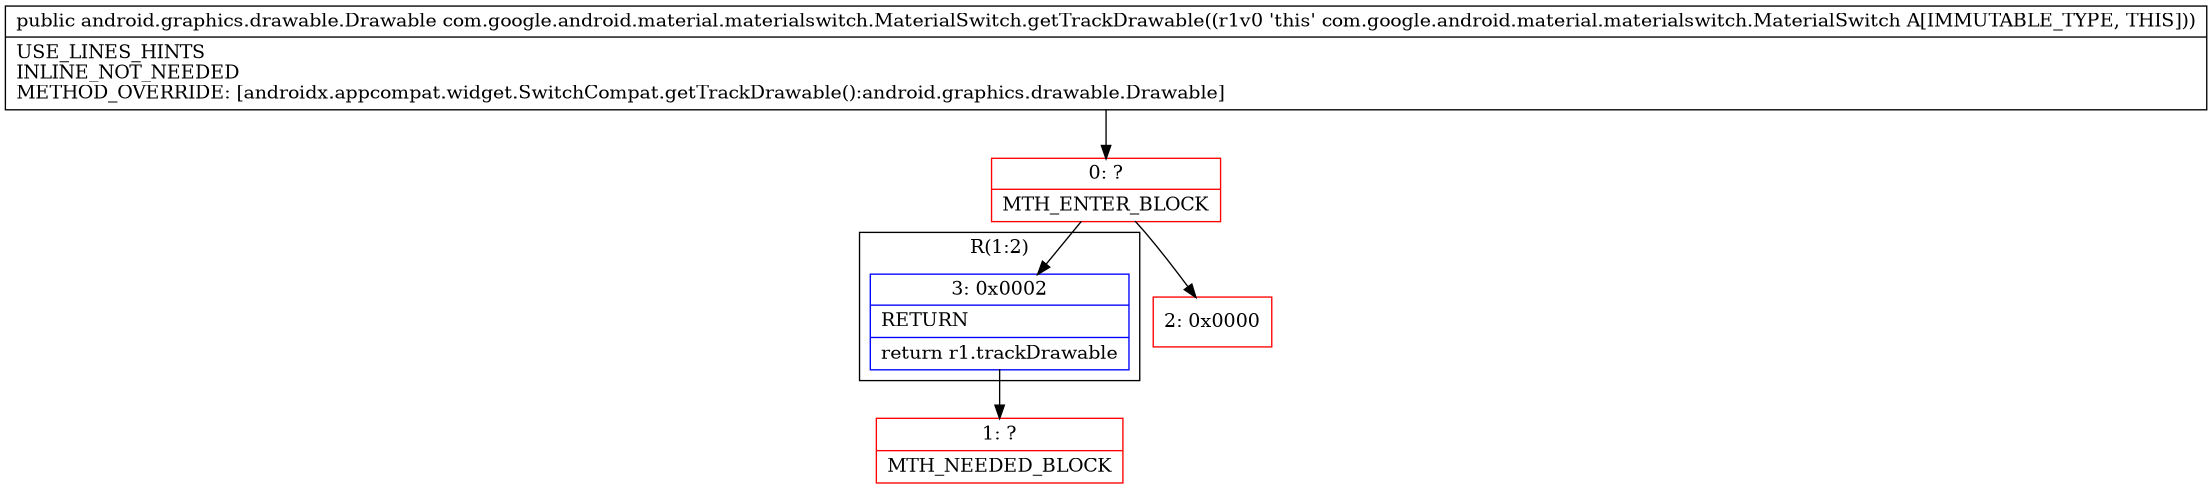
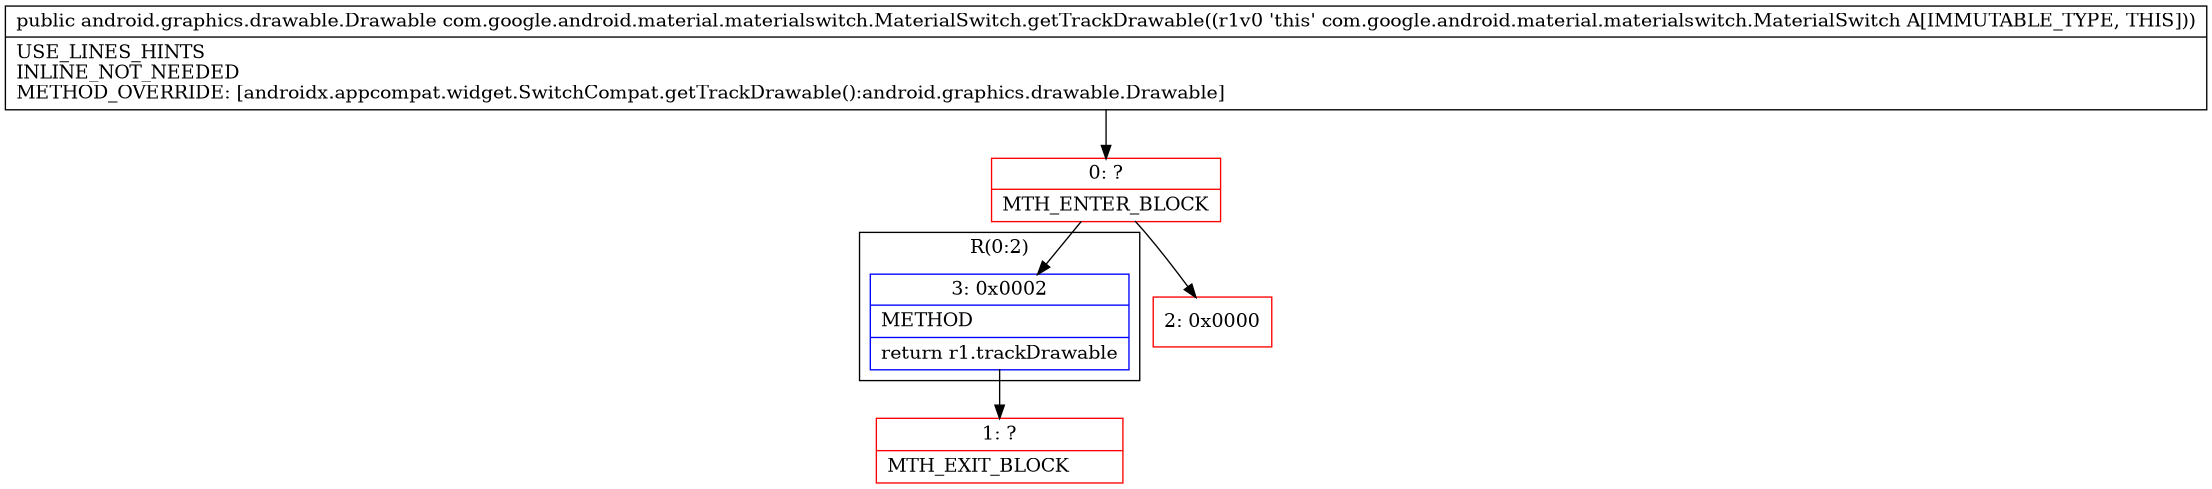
(1000, 248) -> (1000, 248)
(925, 321) -> (928, 321)
(1000, 466) -> (979, 466)
